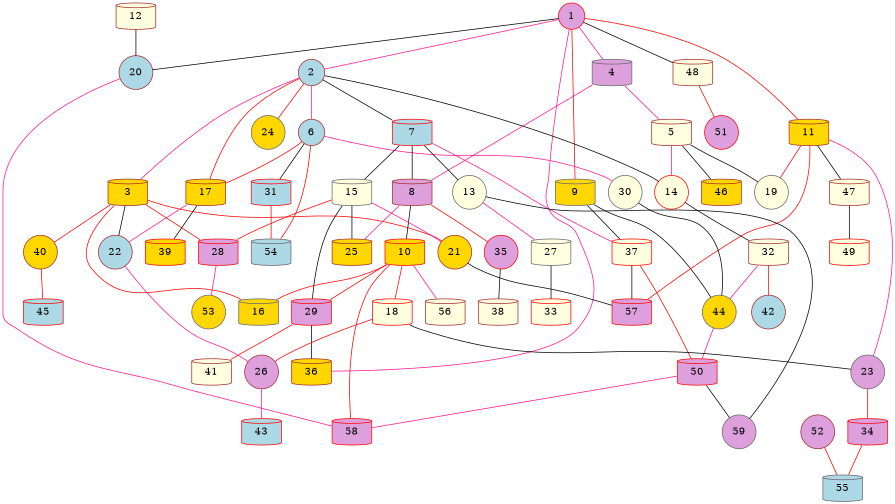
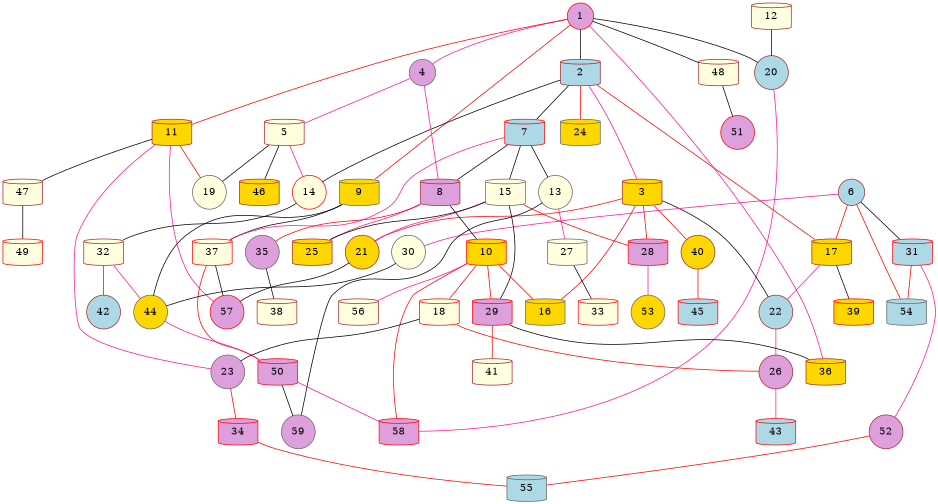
(442, 44) -> (580, 44)
(312, 73) -> (580, 73)
(612, 73) -> (422, 73)
(707, 102) -> (728, 101)
(312, 103) -> none
(268, 132) -> (580, 132)
(748, 233) -> (175, 234)
(501, 252) -> (262, 252)
(632, 312) -> (227, 312)
none -> (929, 343)
